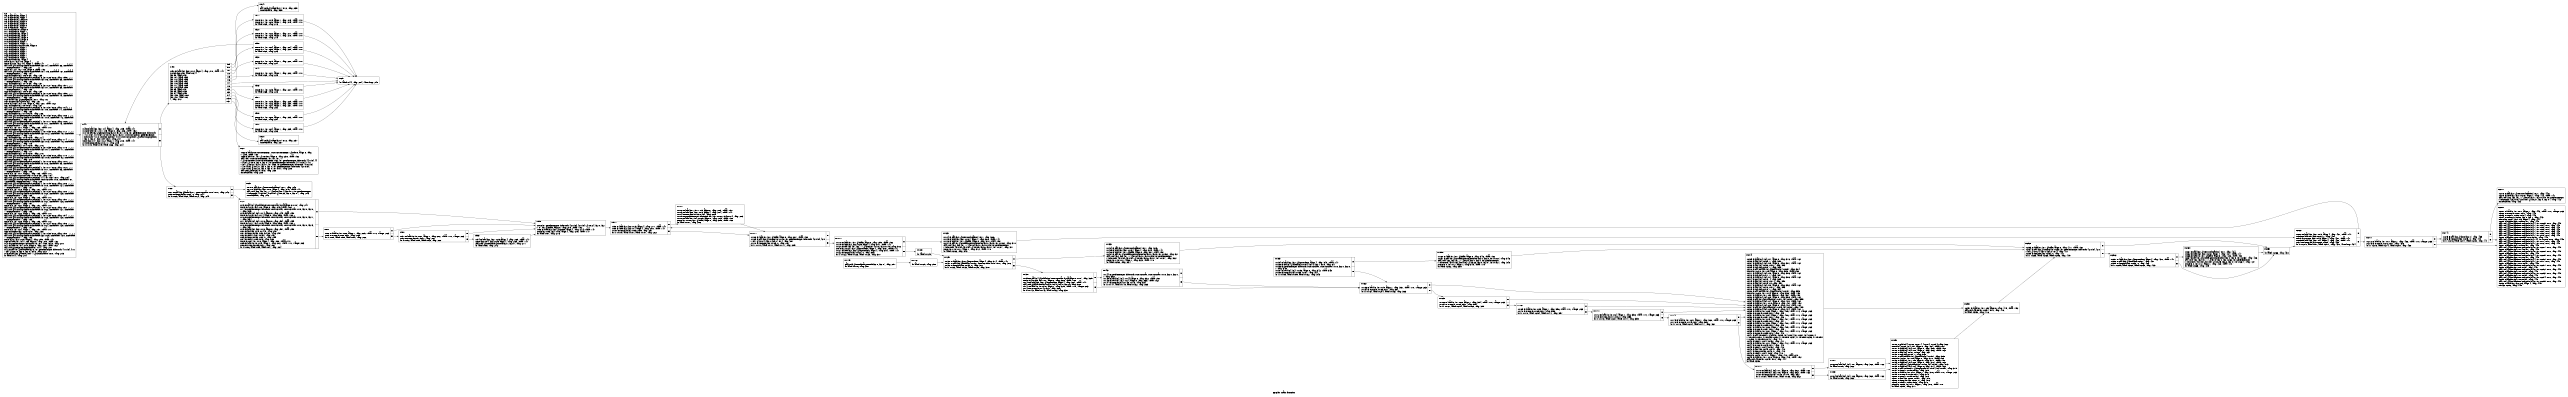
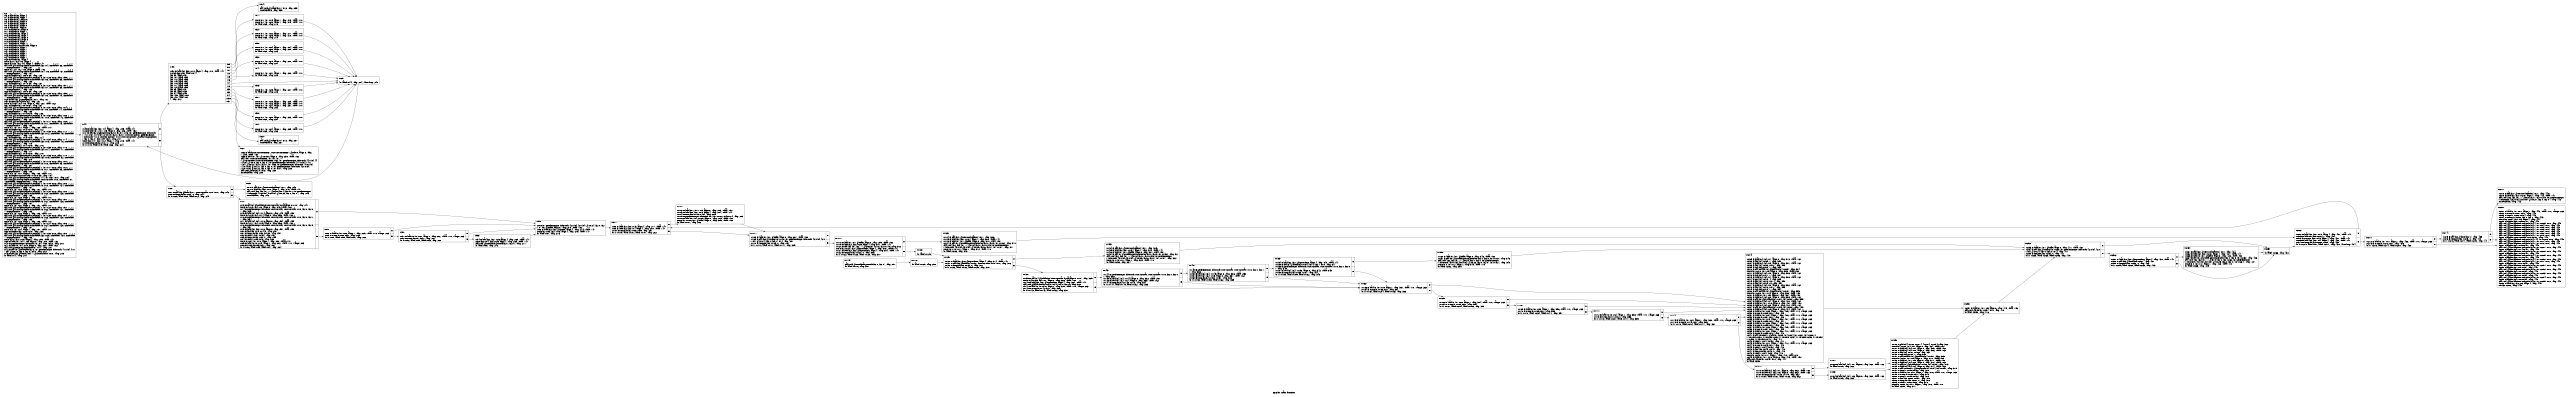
(174, 58) -> (283, 180)
(2510, 202) -> (2510, 202)
none -> (1228, 273)
